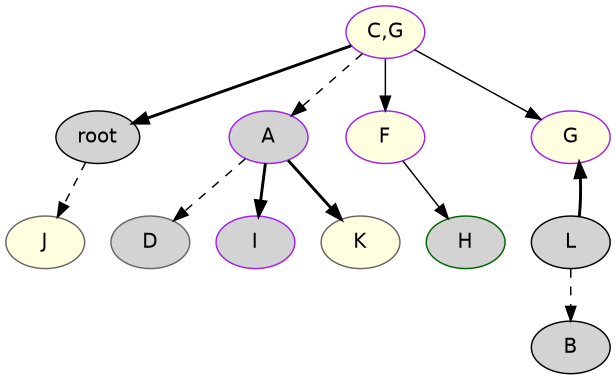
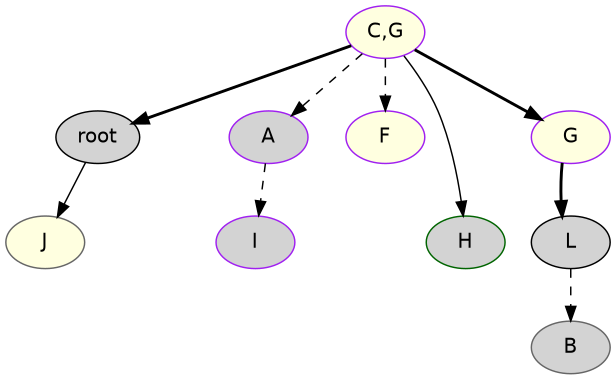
(385, 78) -> (385, 78)
(471, 81) -> (471, 81)
(263, 182) -> (263, 182)
(75, 183) -> (75, 183)
(421, 184) -> (443, 124)
(581, 197) -> (561, 182)
(150, 242) -> none
(361, 242) -> none
(571, 347) -> (571, 347)
